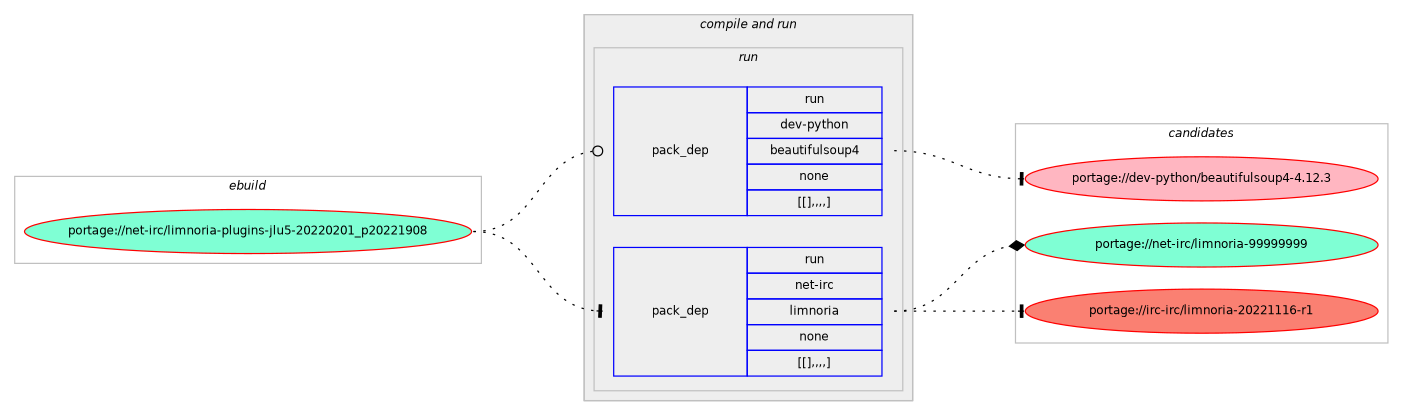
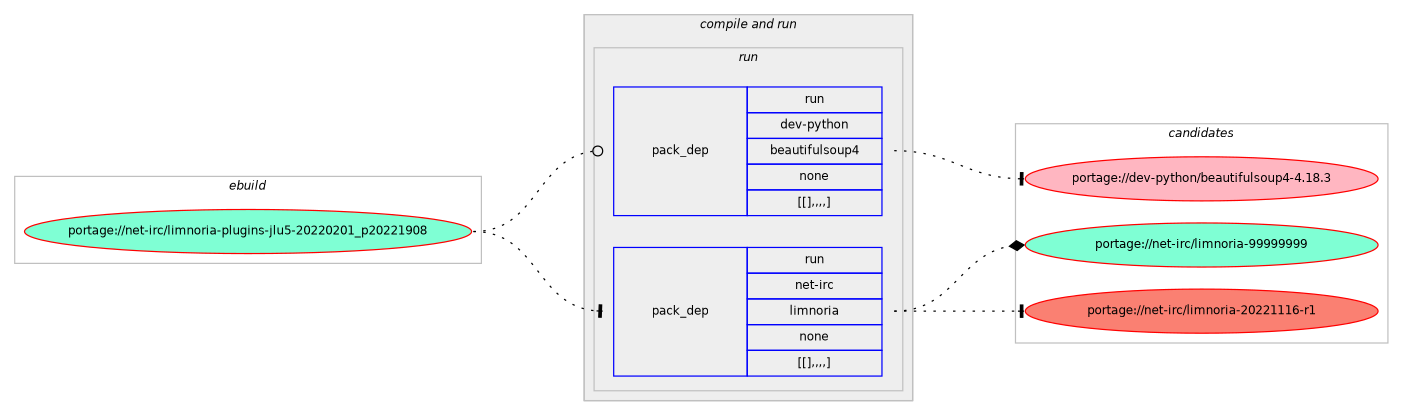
(1202, 179) -> (1202, 179)
(1202, 311) -> (1202, 311)
